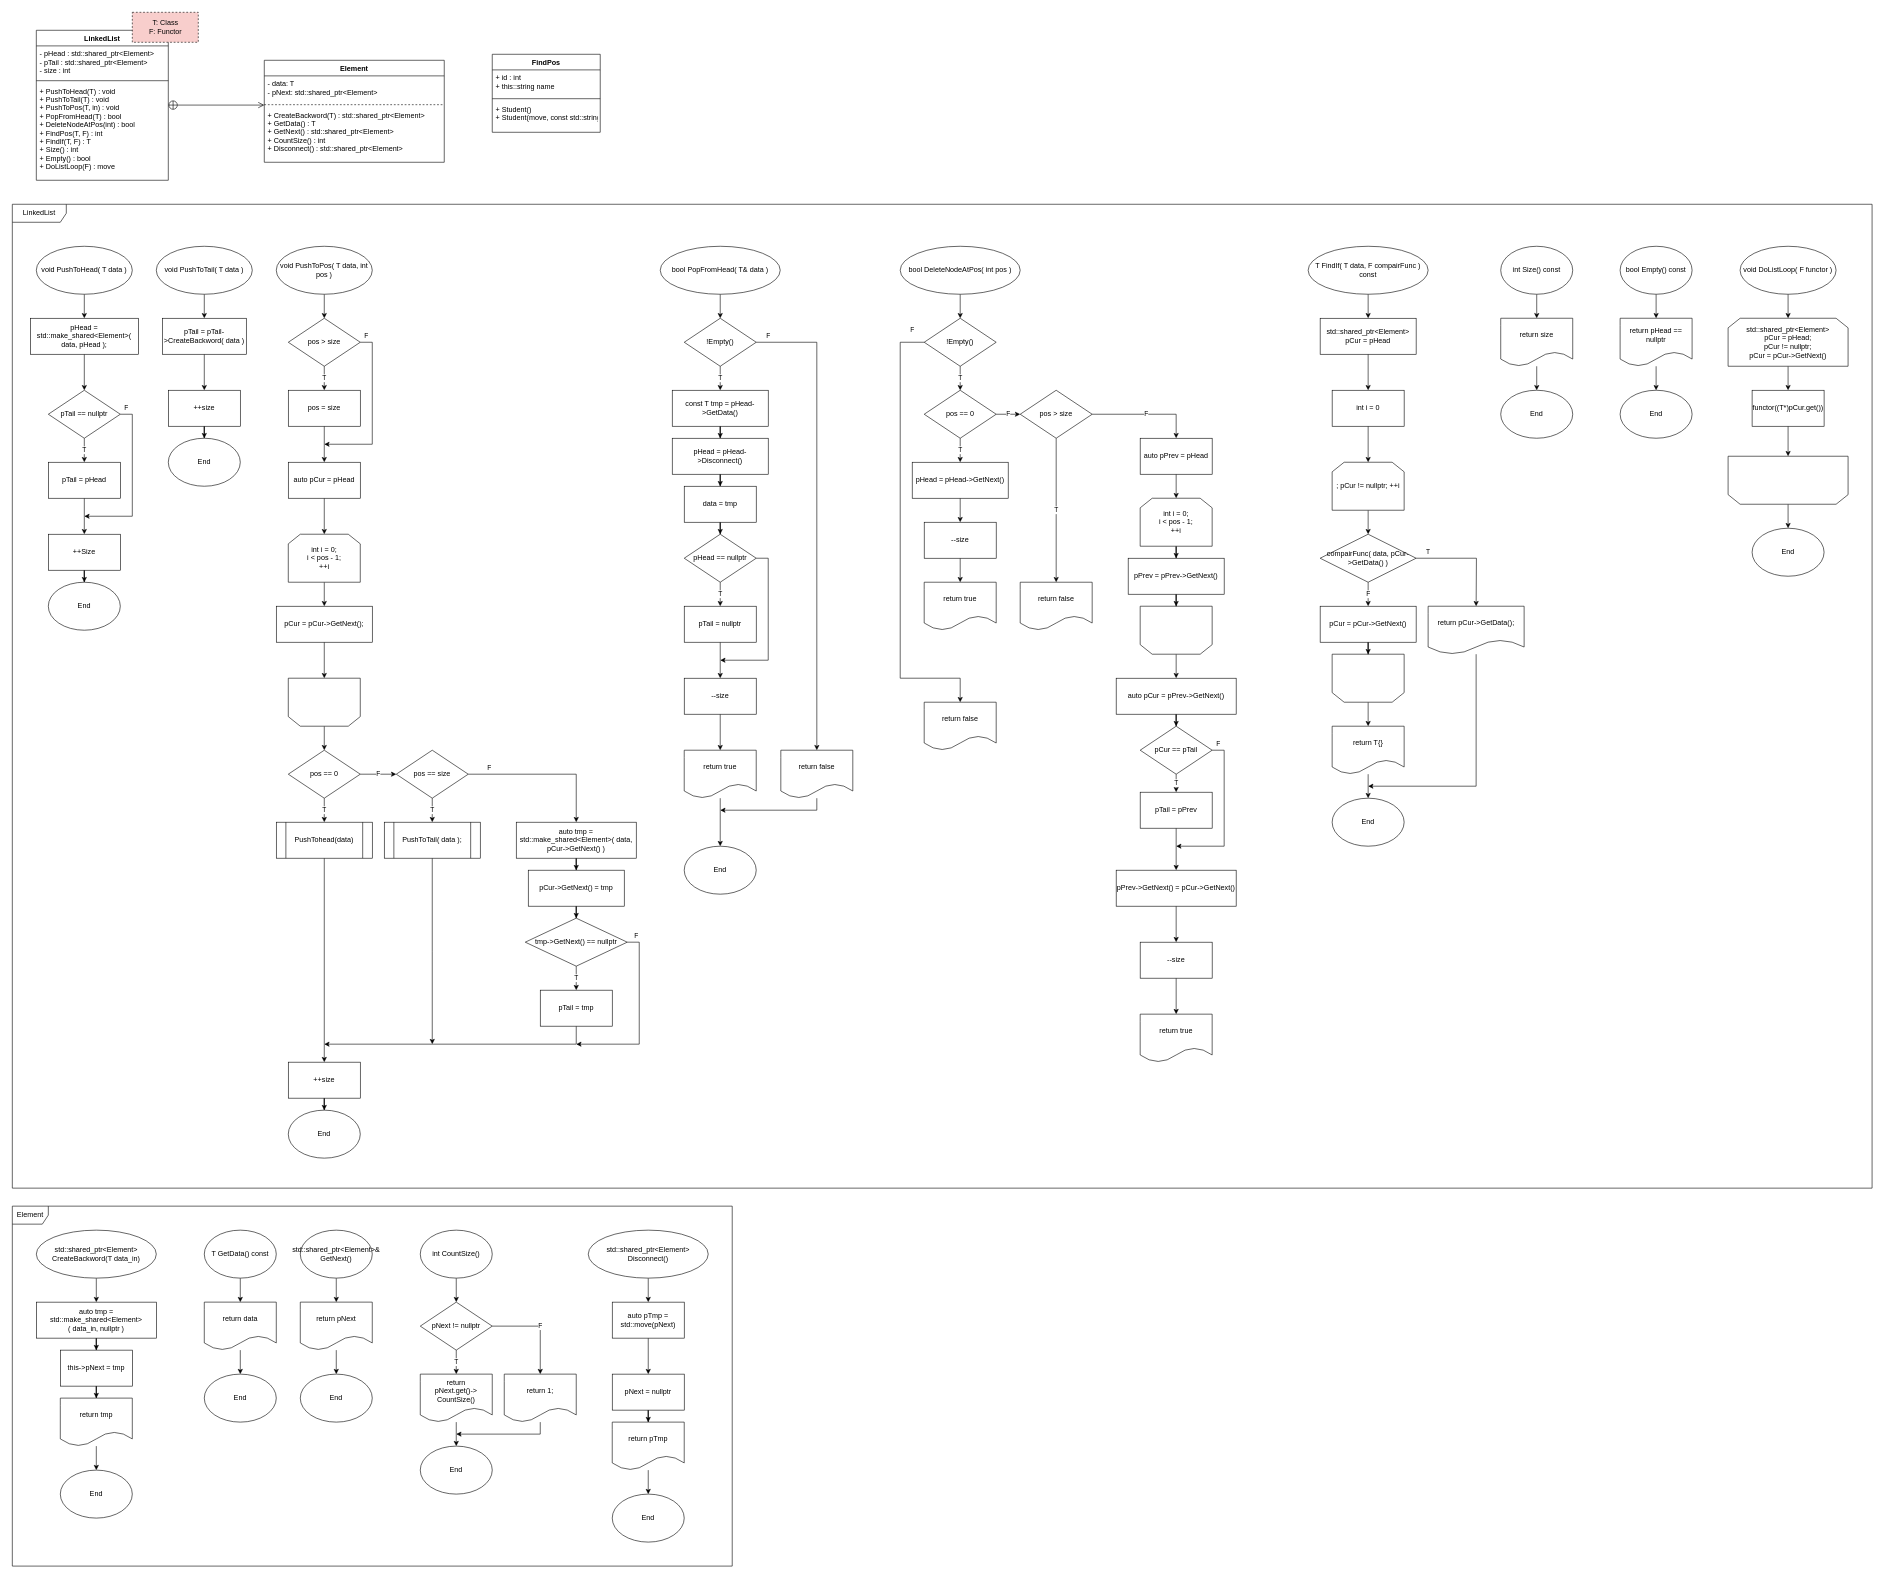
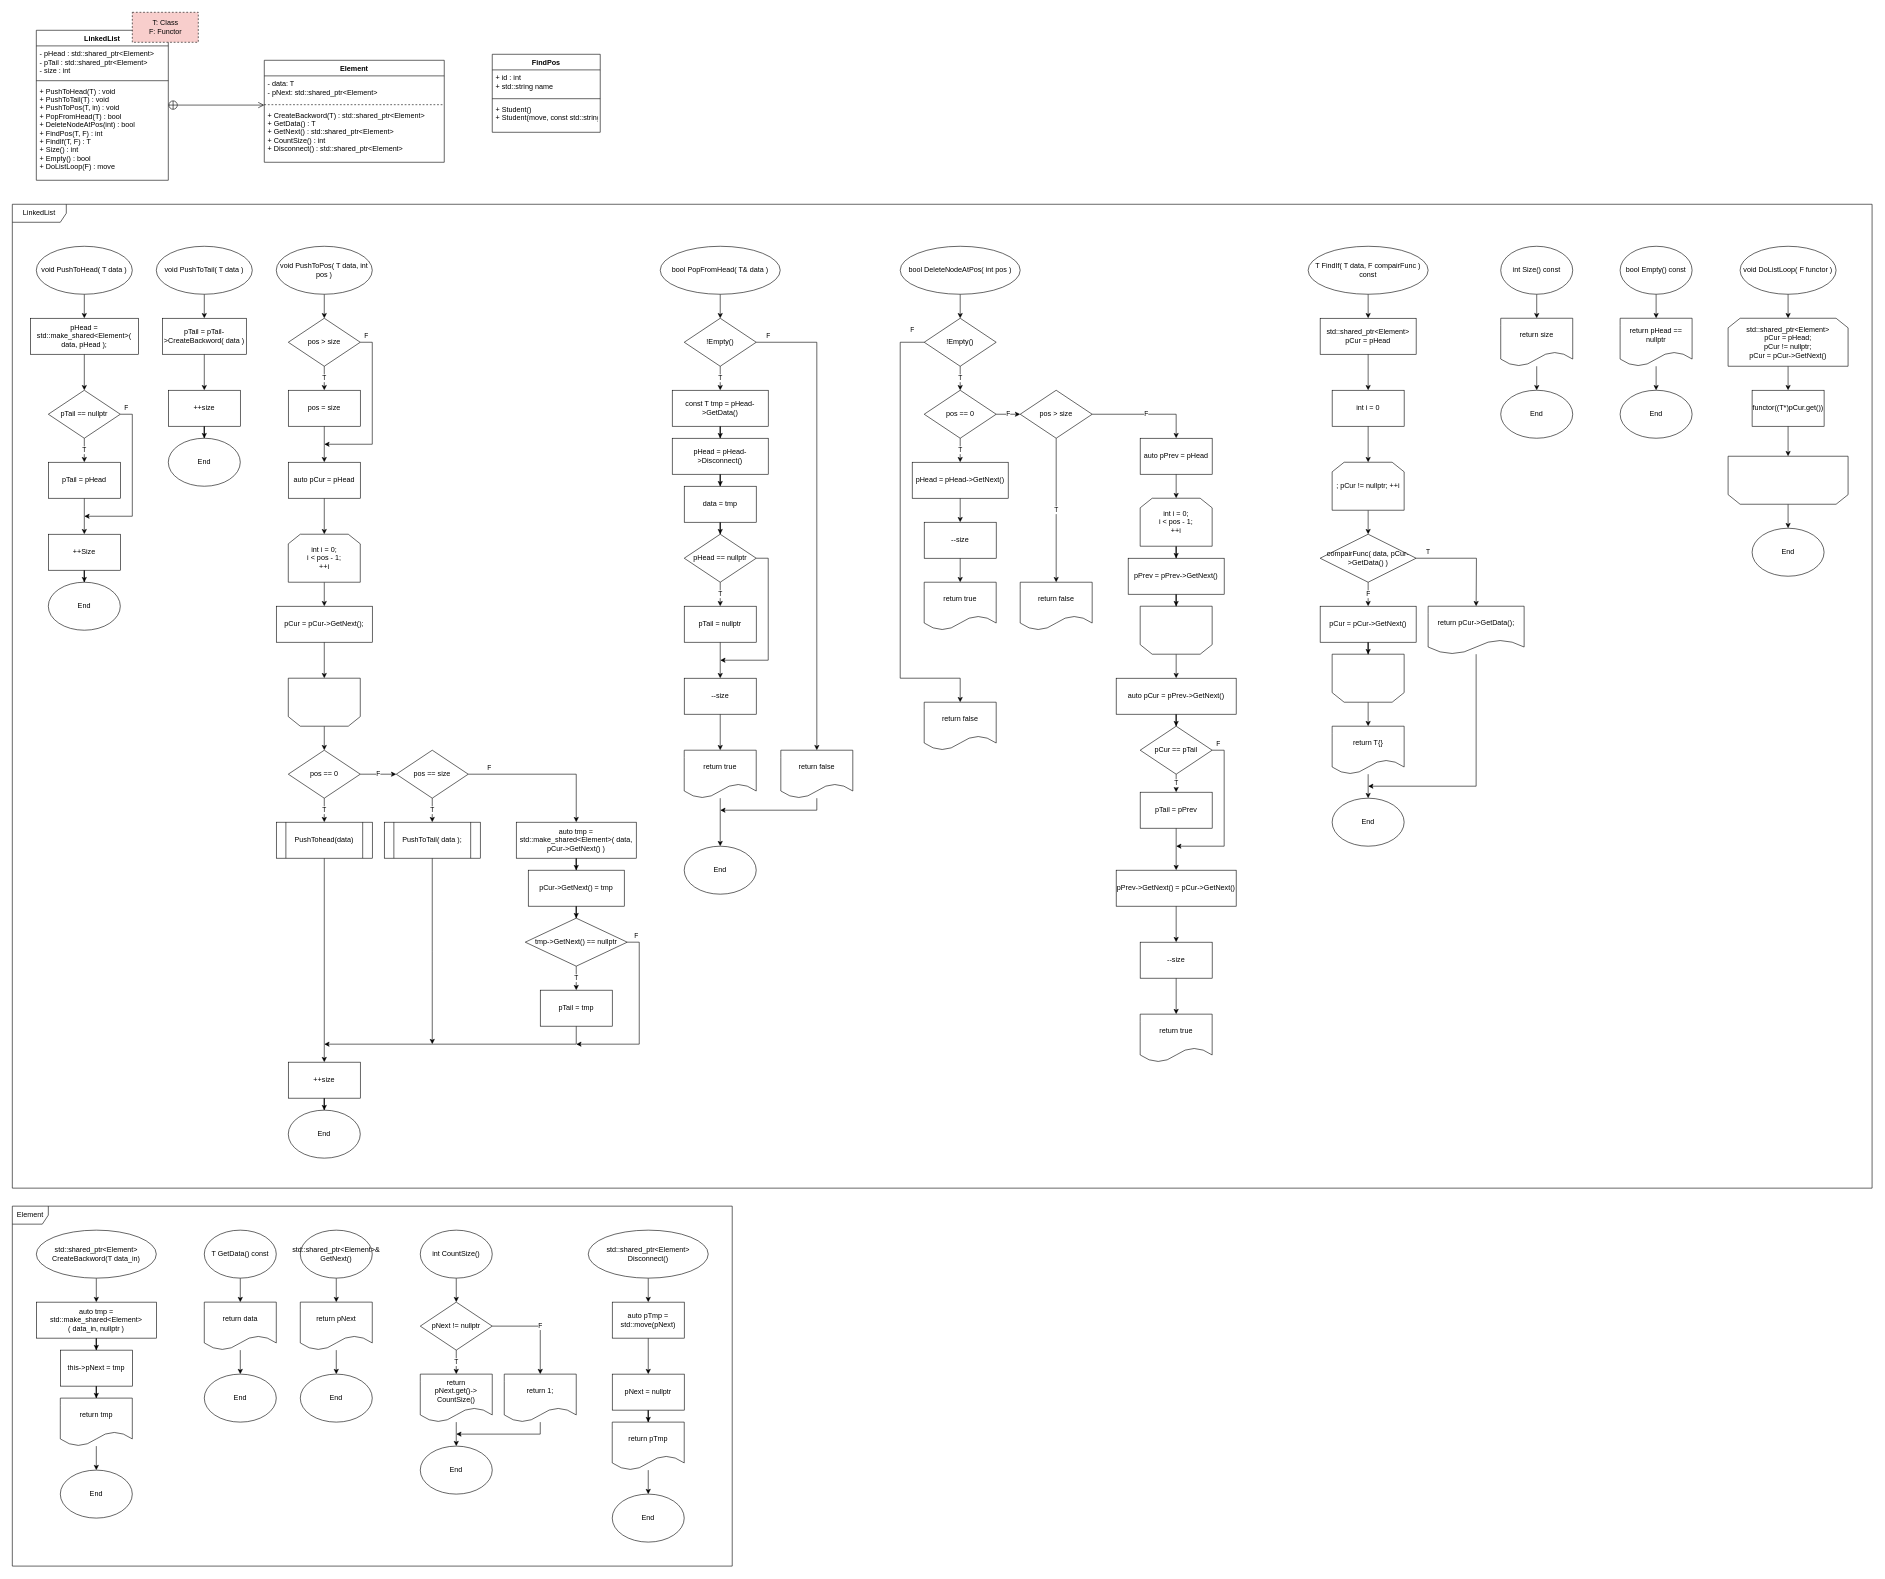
(510, 78) -> (510, 78)
